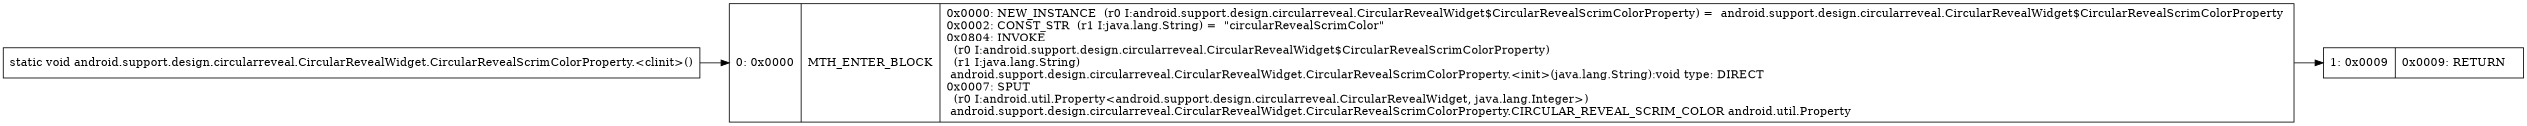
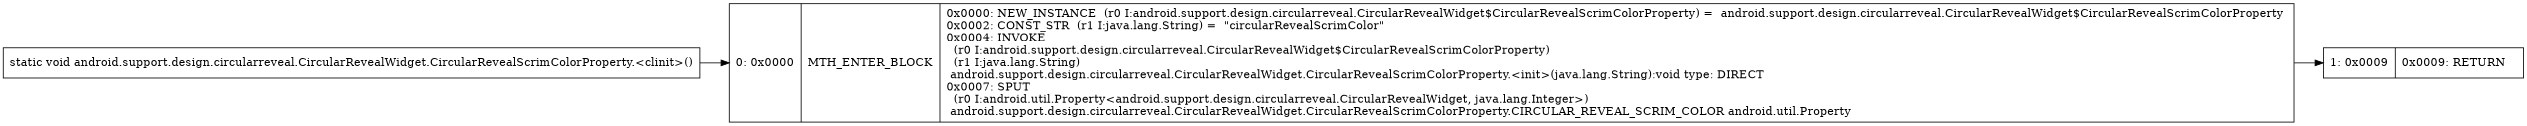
(1000, 38) -> (1000, 38)
